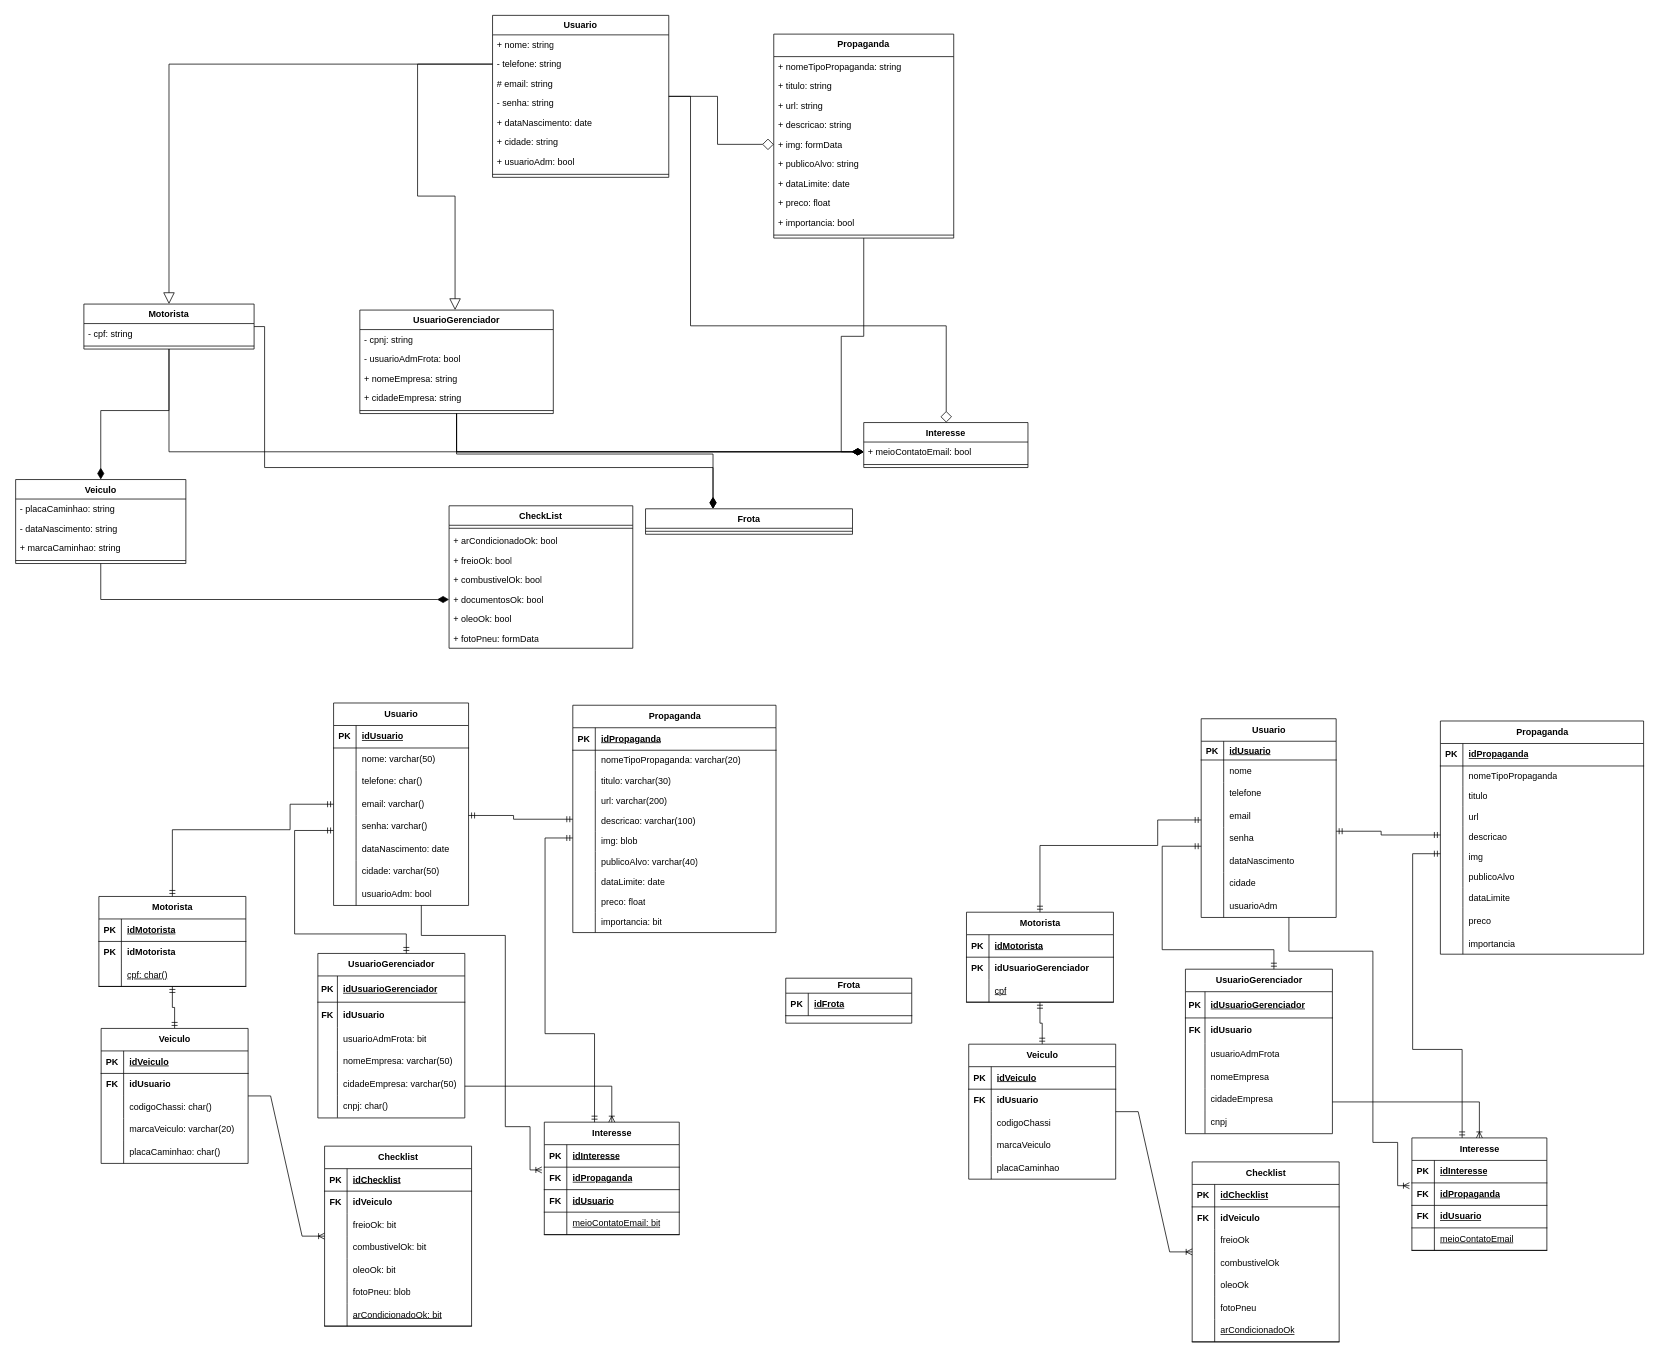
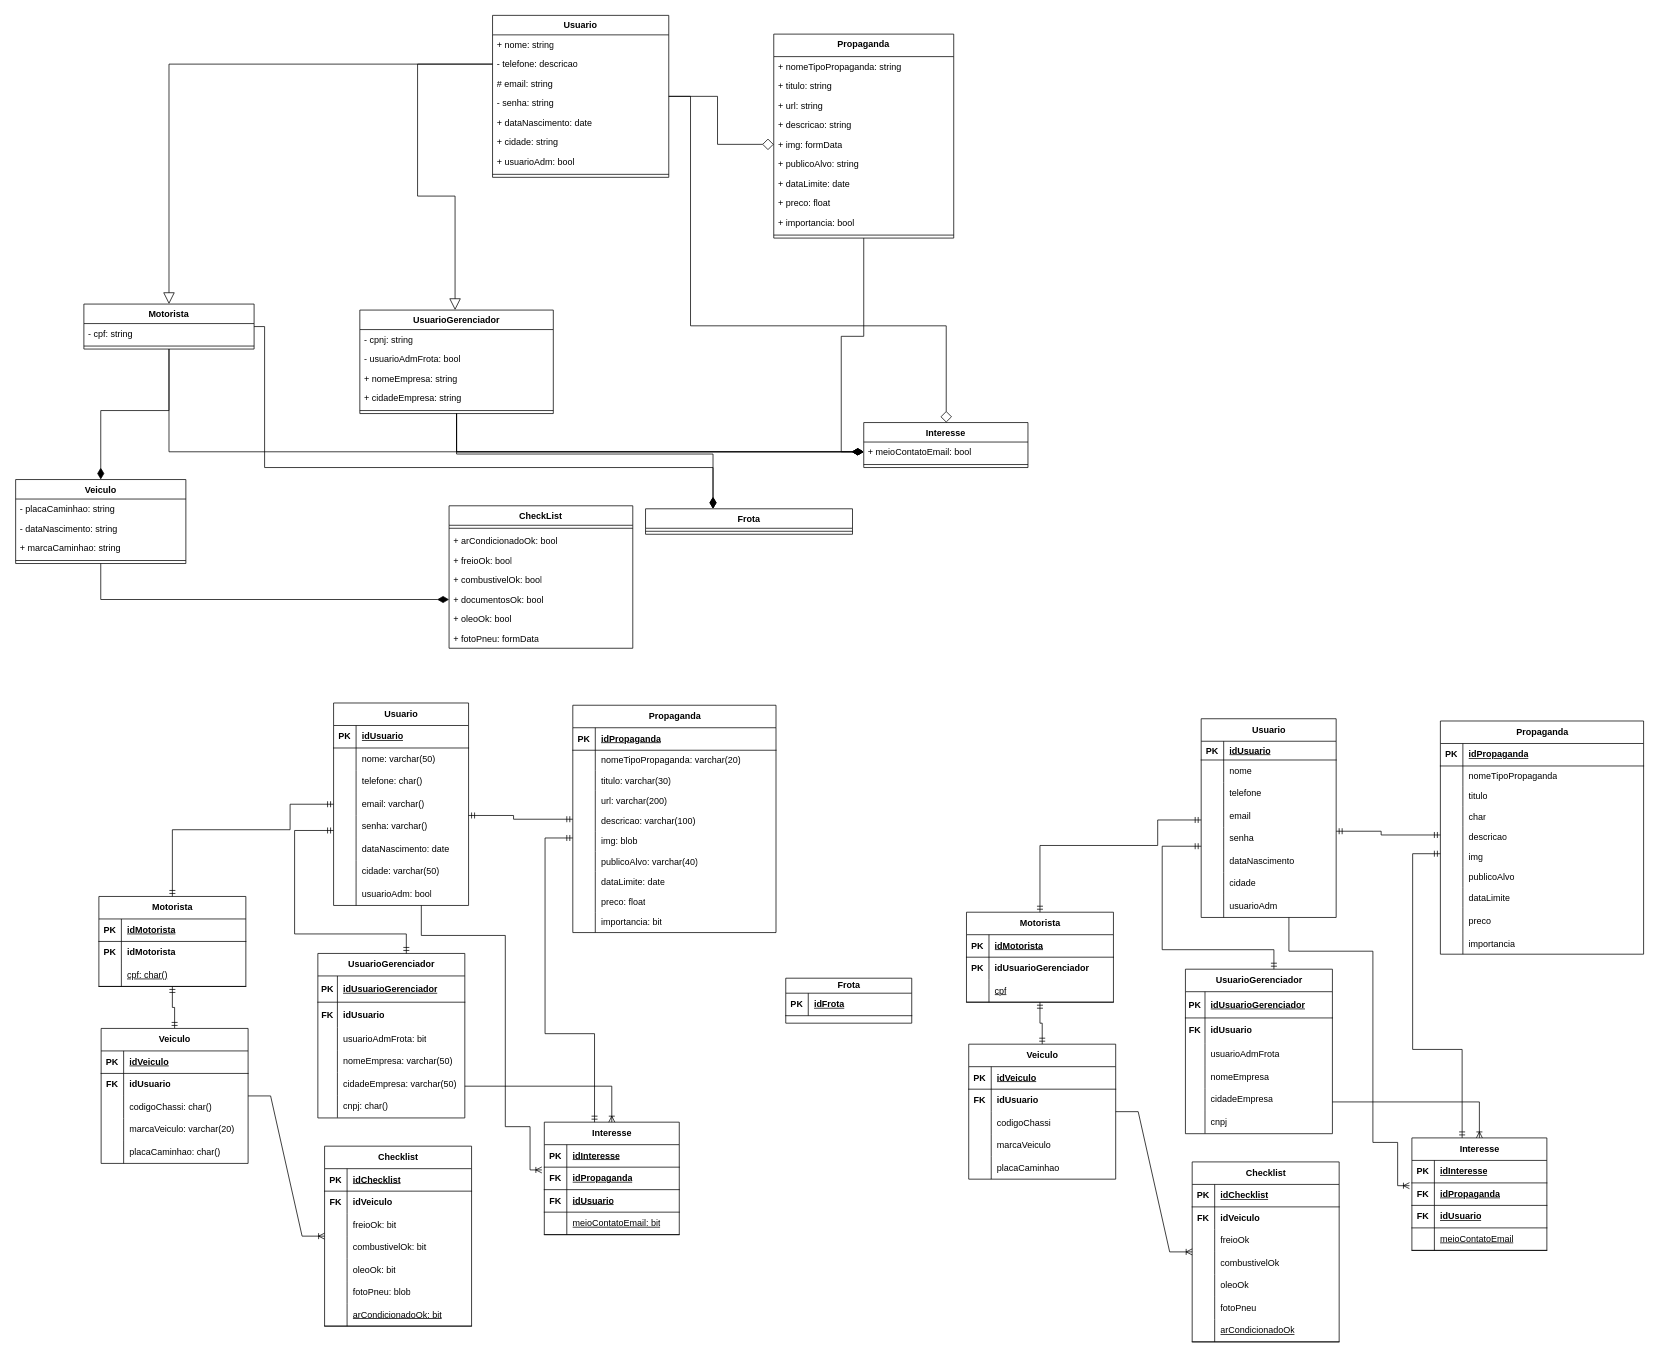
(536, 65) -> (544, 65)
(1475, 817) -> (1479, 817)
